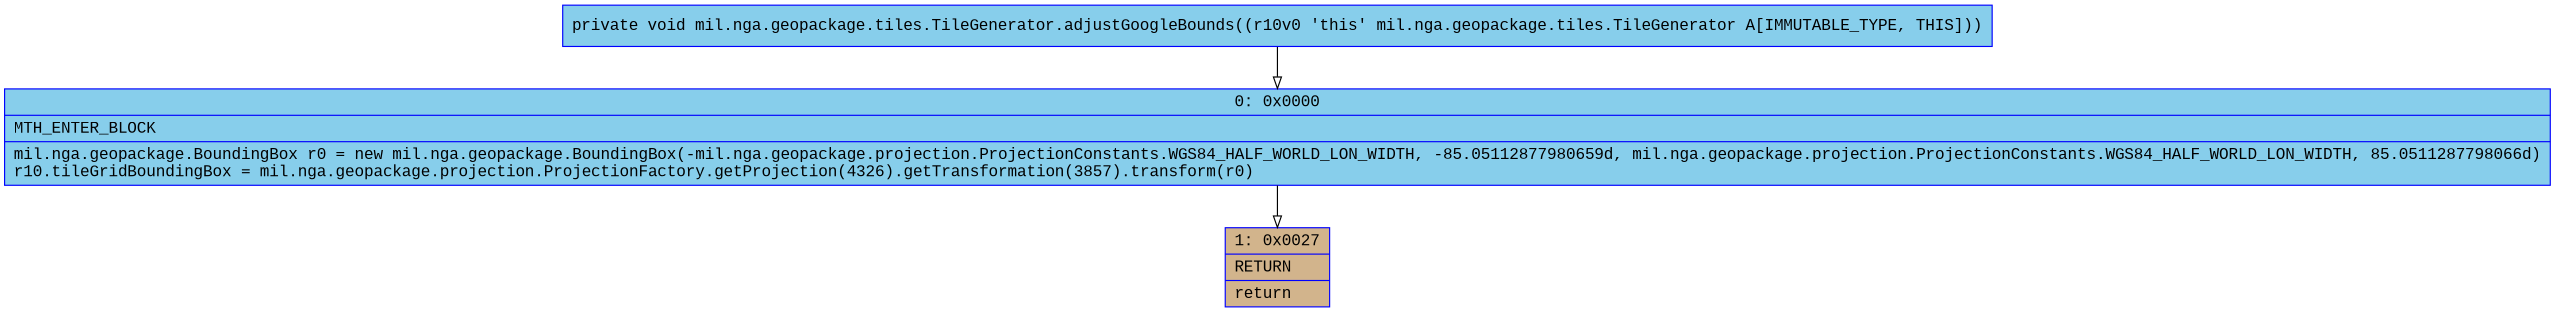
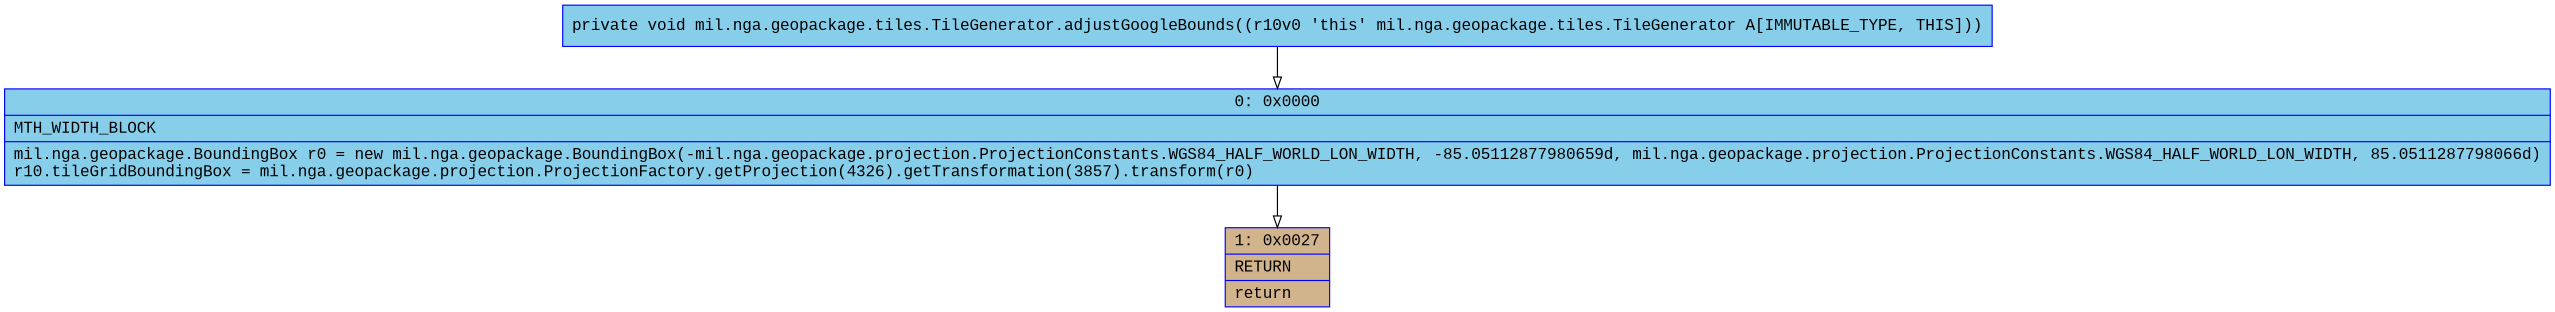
(85, 128) -> (85, 128)
